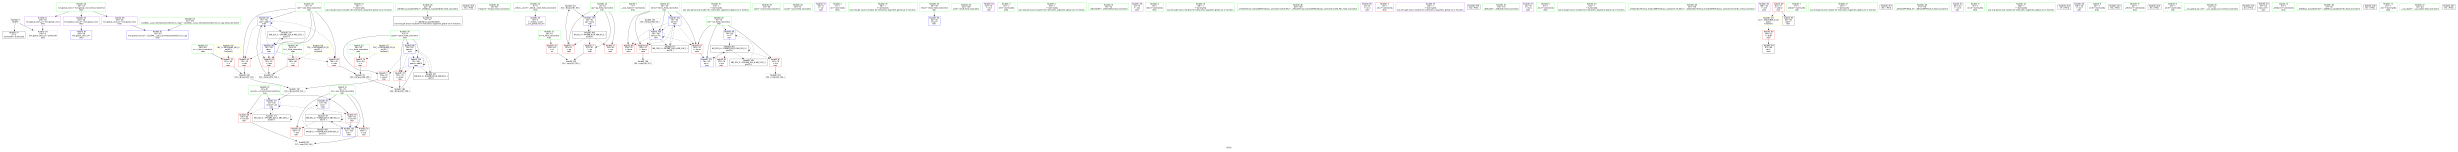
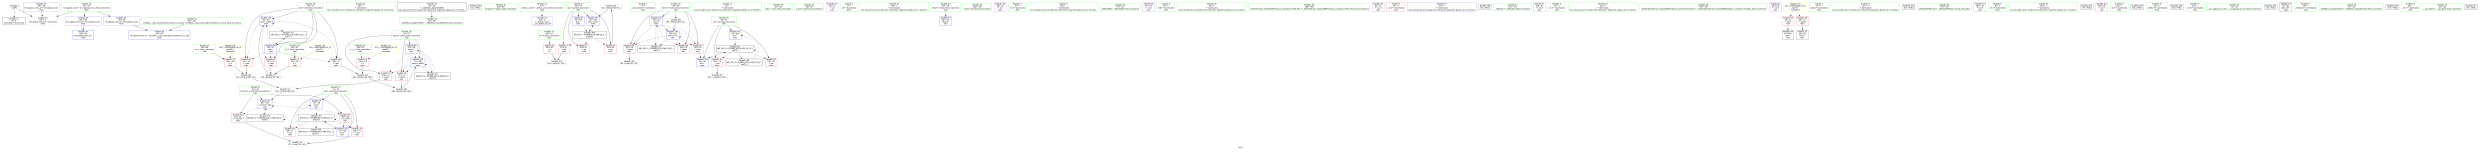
(428, 13) -> (432, 14)
(1774, 13) -> (1798, 13)
(63, 14) -> (65, 14)
none -> (578, 21)
(663, 21) -> (676, 14)
(703, 33) -> (754, 38)
